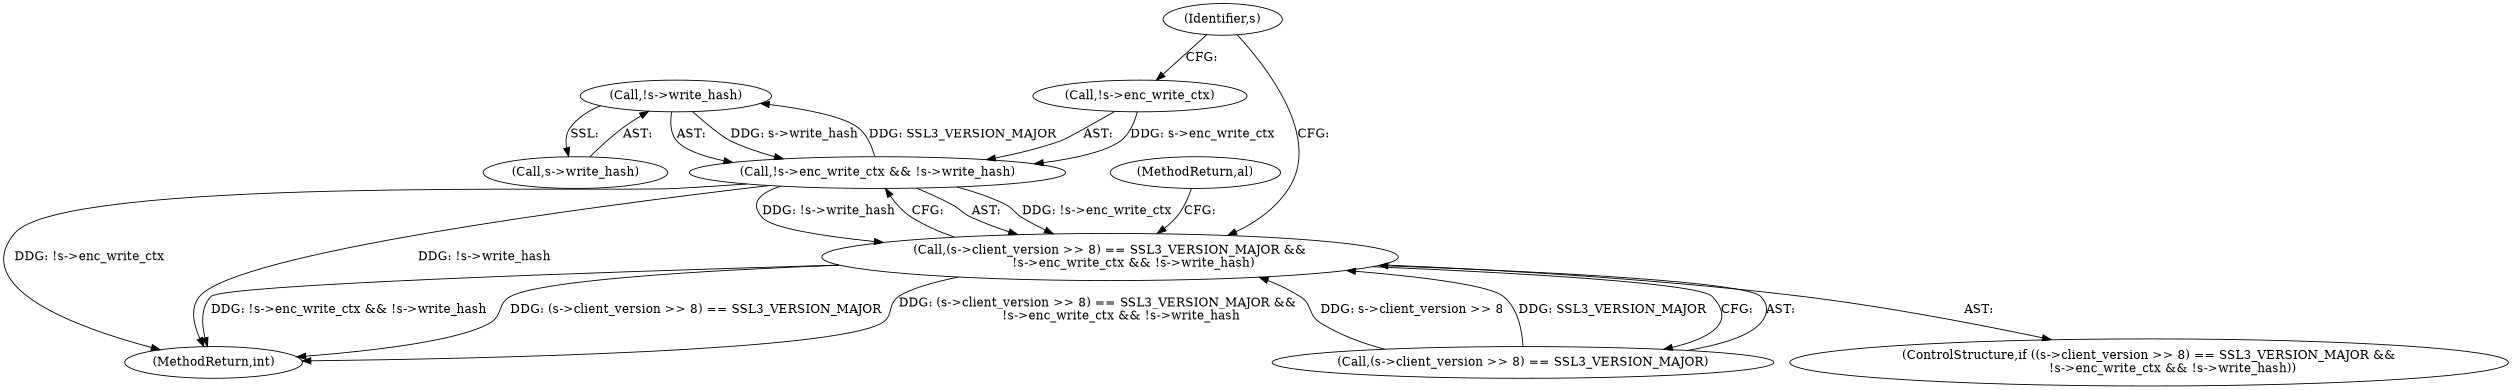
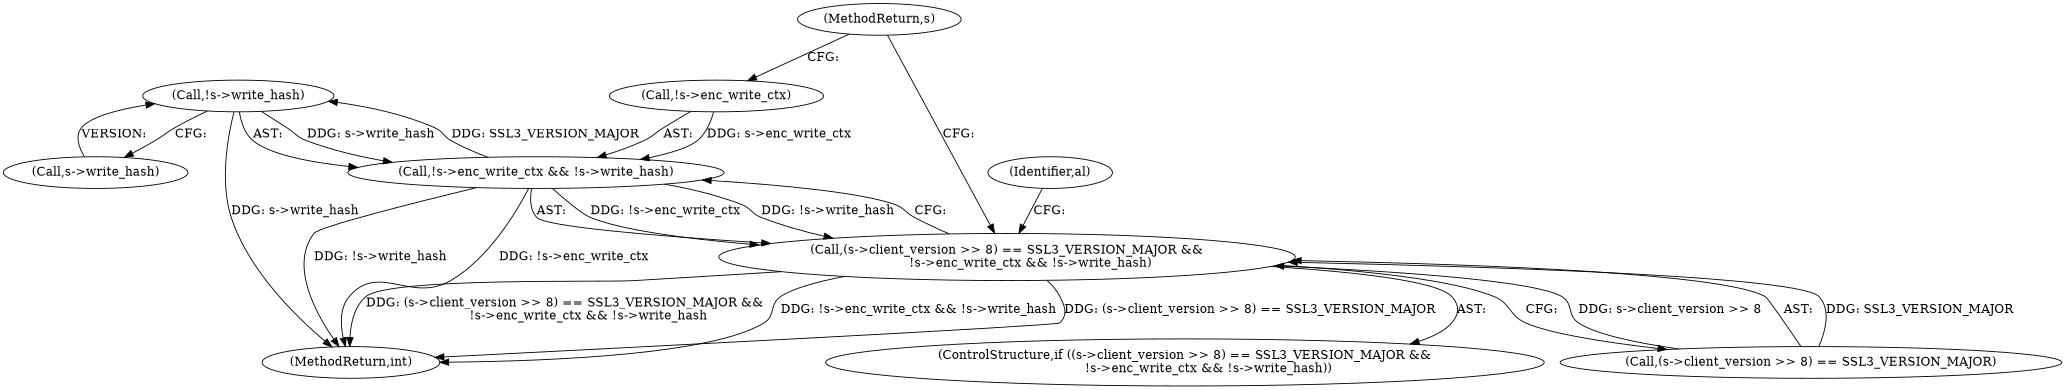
(1223, 19) -> (879, 19)
(587, 134) -> (193, 134)
(640, 134) -> (116, 134)
(1195, 173) -> (1050, 173)
none -> (241, 241)
